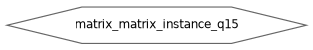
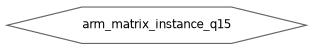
(157, 25) -> (157, 25)
